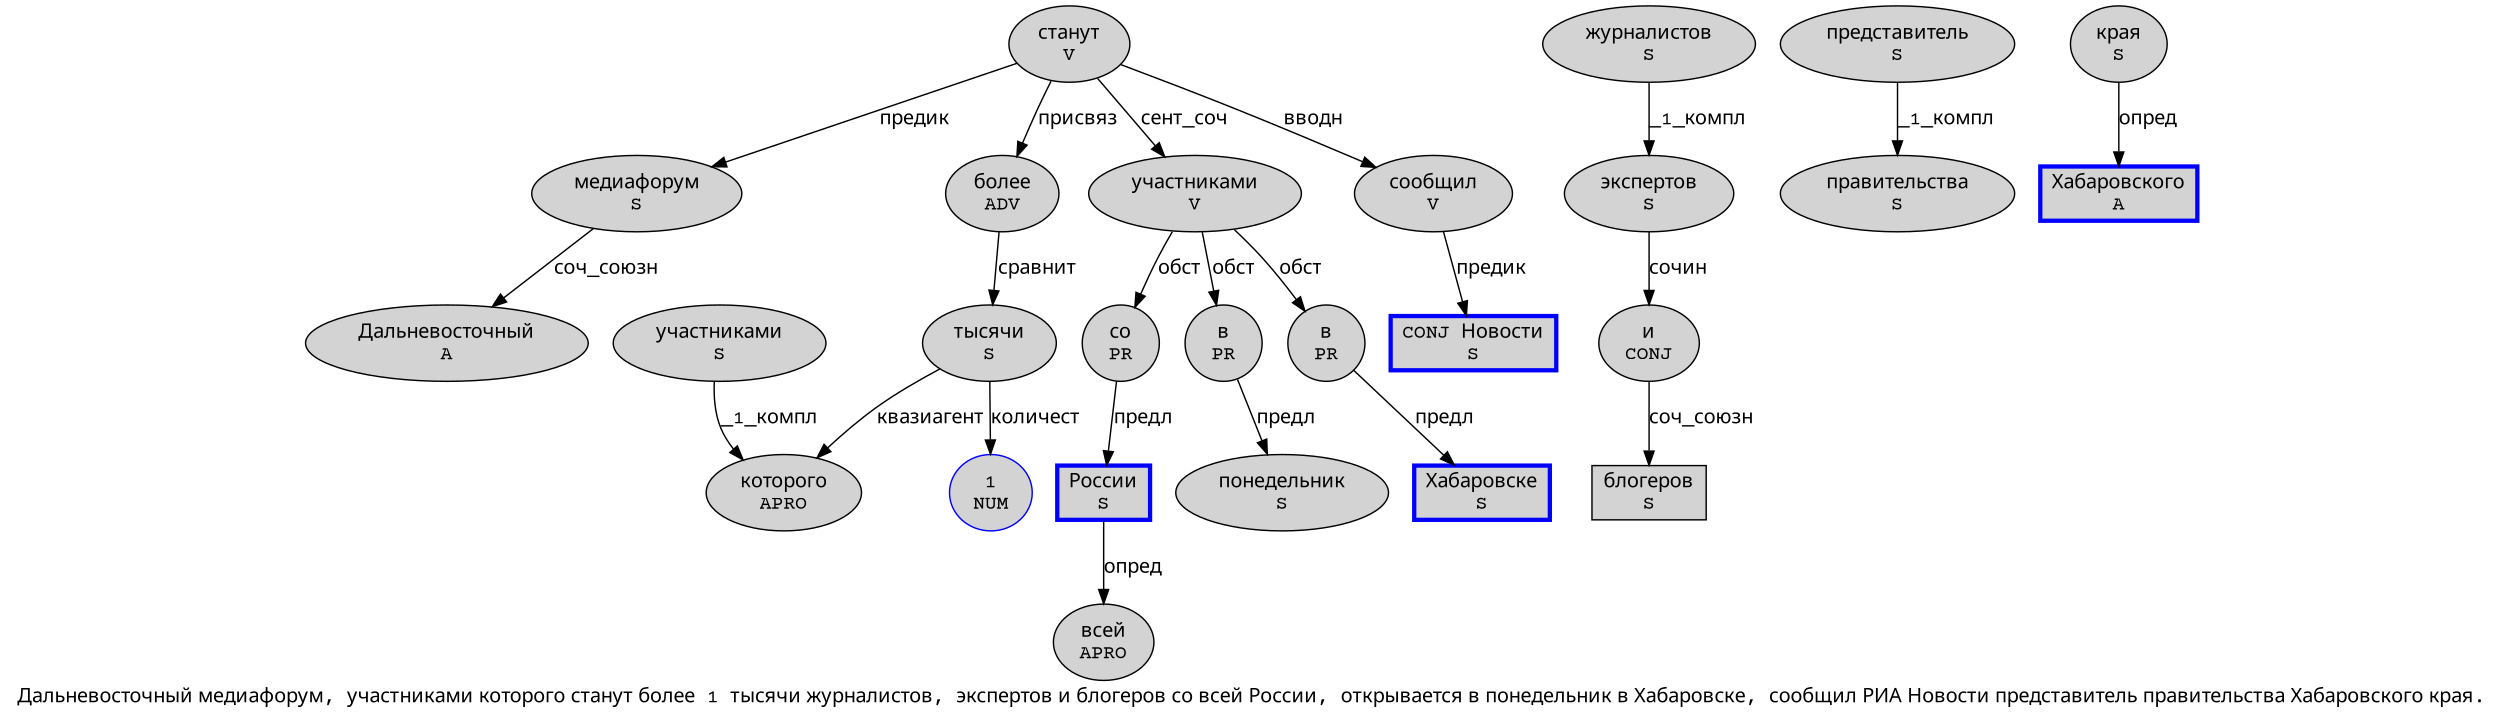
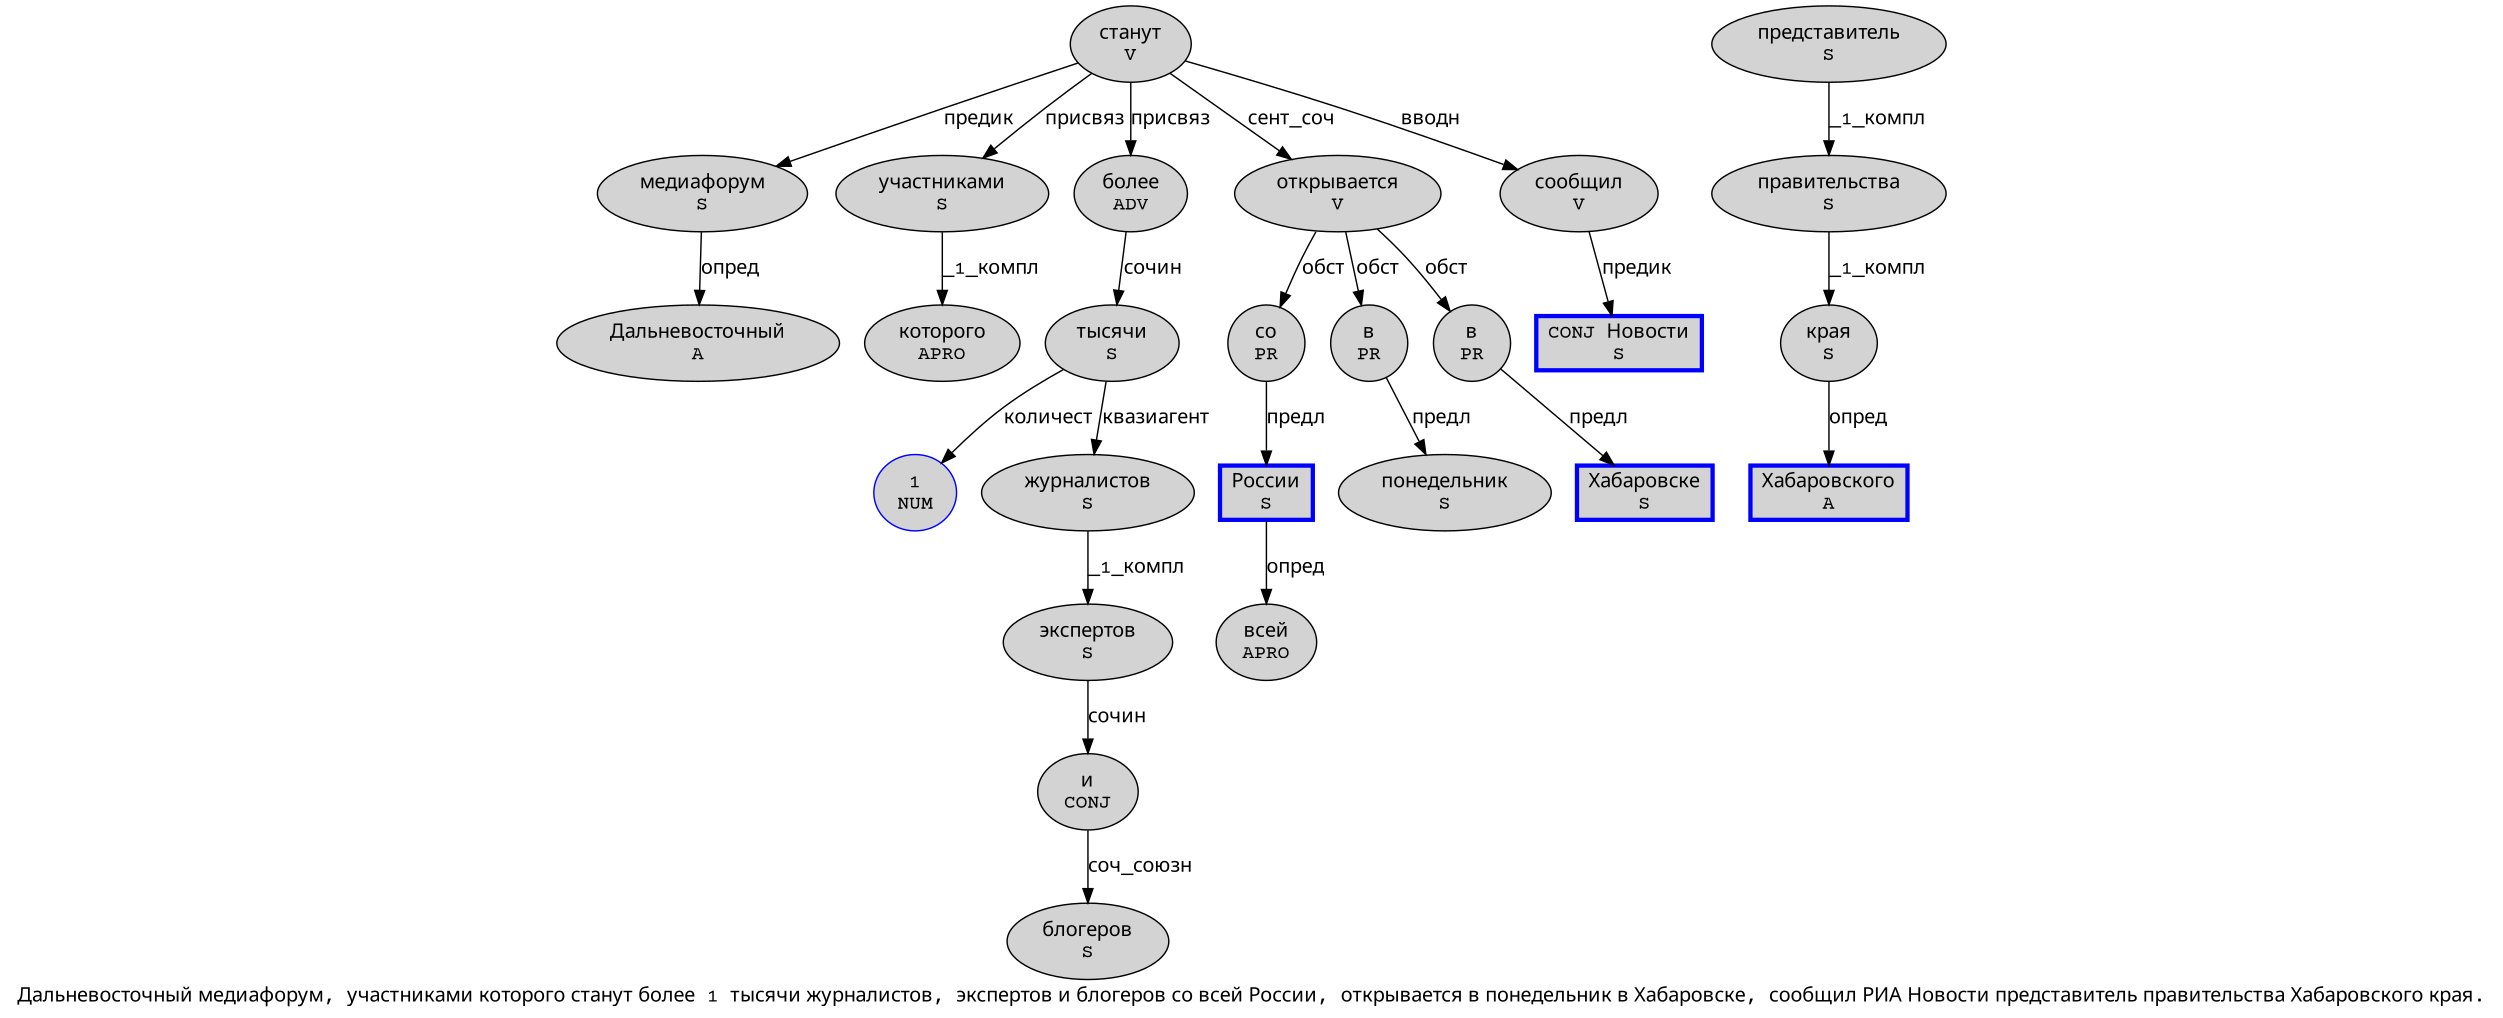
none -> (1042, 110)
(1195, 194) -> (1338, 194)
none -> (1829, 261)
(606, 268) -> (730, 268)
(1037, 268) -> (1153, 268)
(881, 404) -> (1101, 411)
(1649, 493) -> (1088, 941)
